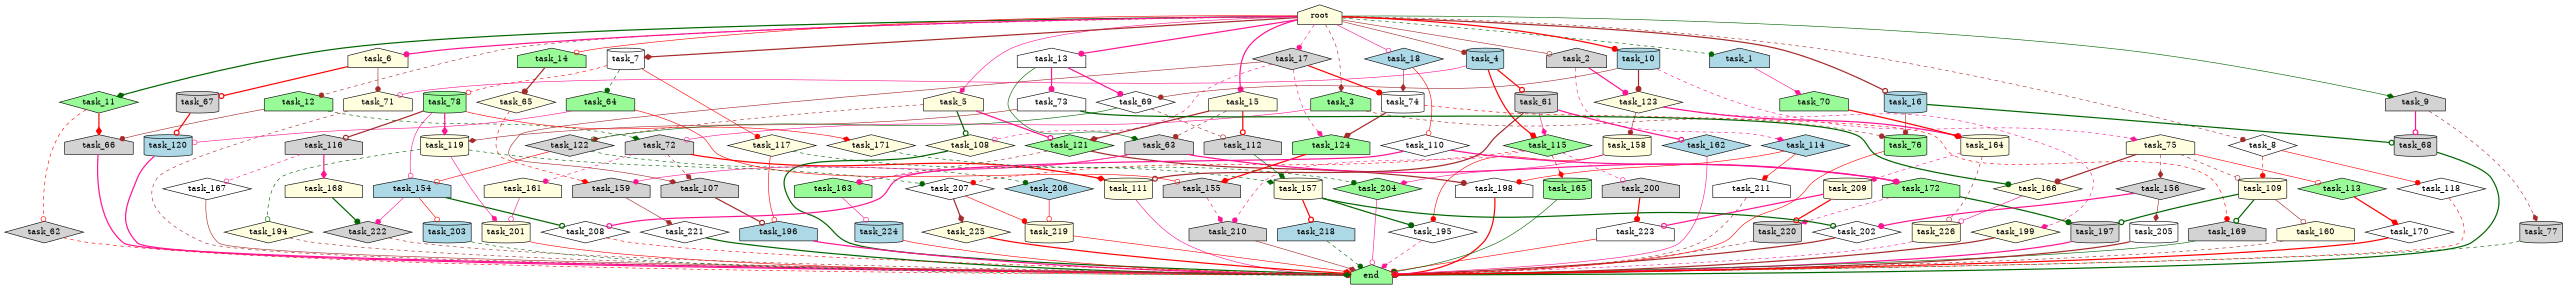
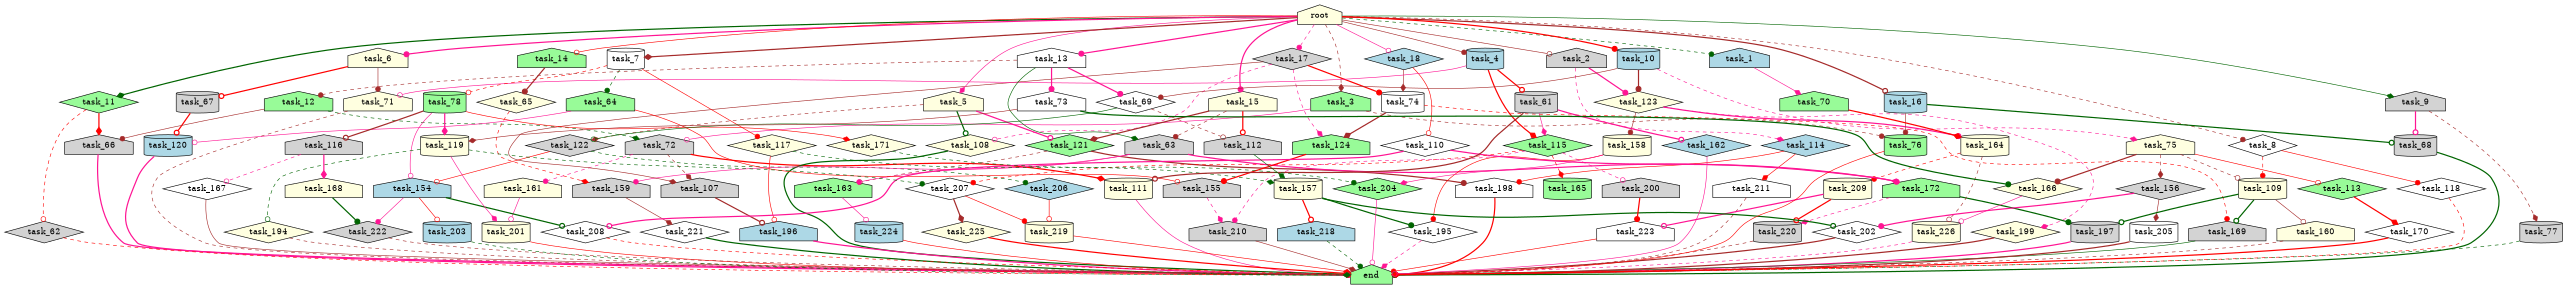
(808, 28) -> (670, 70)
(1921, 165) -> (1921, 165)
(1266, 167) -> (1266, 167)
(1483, 249) -> none
